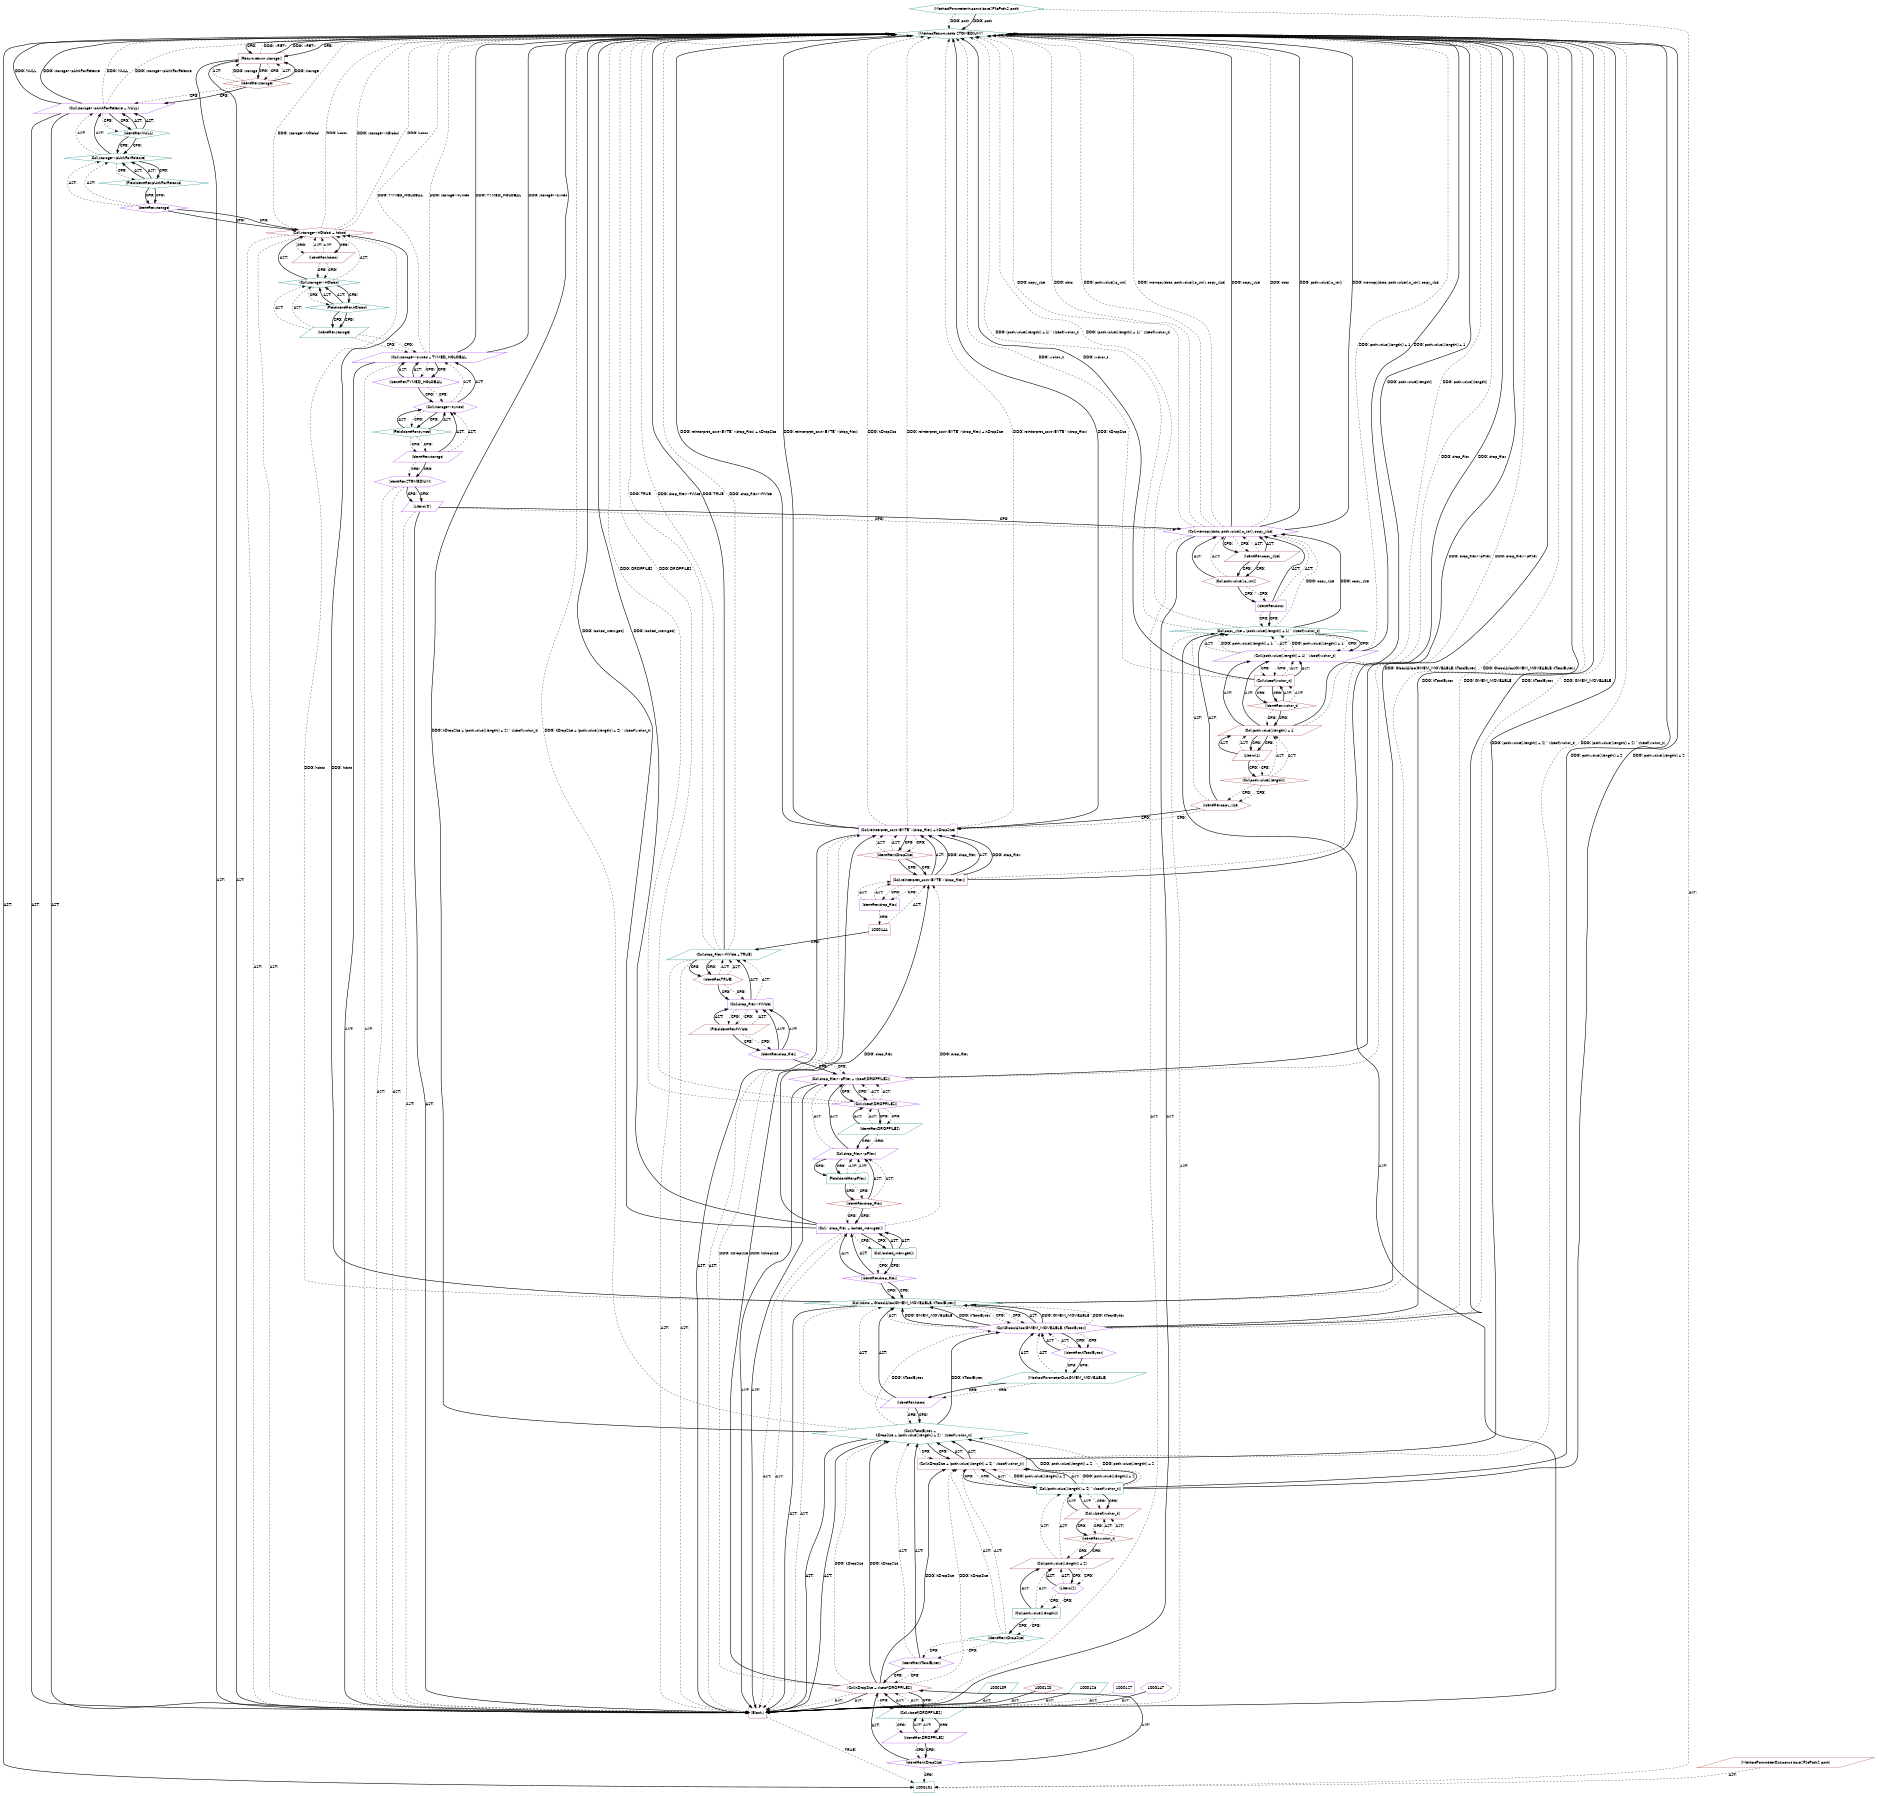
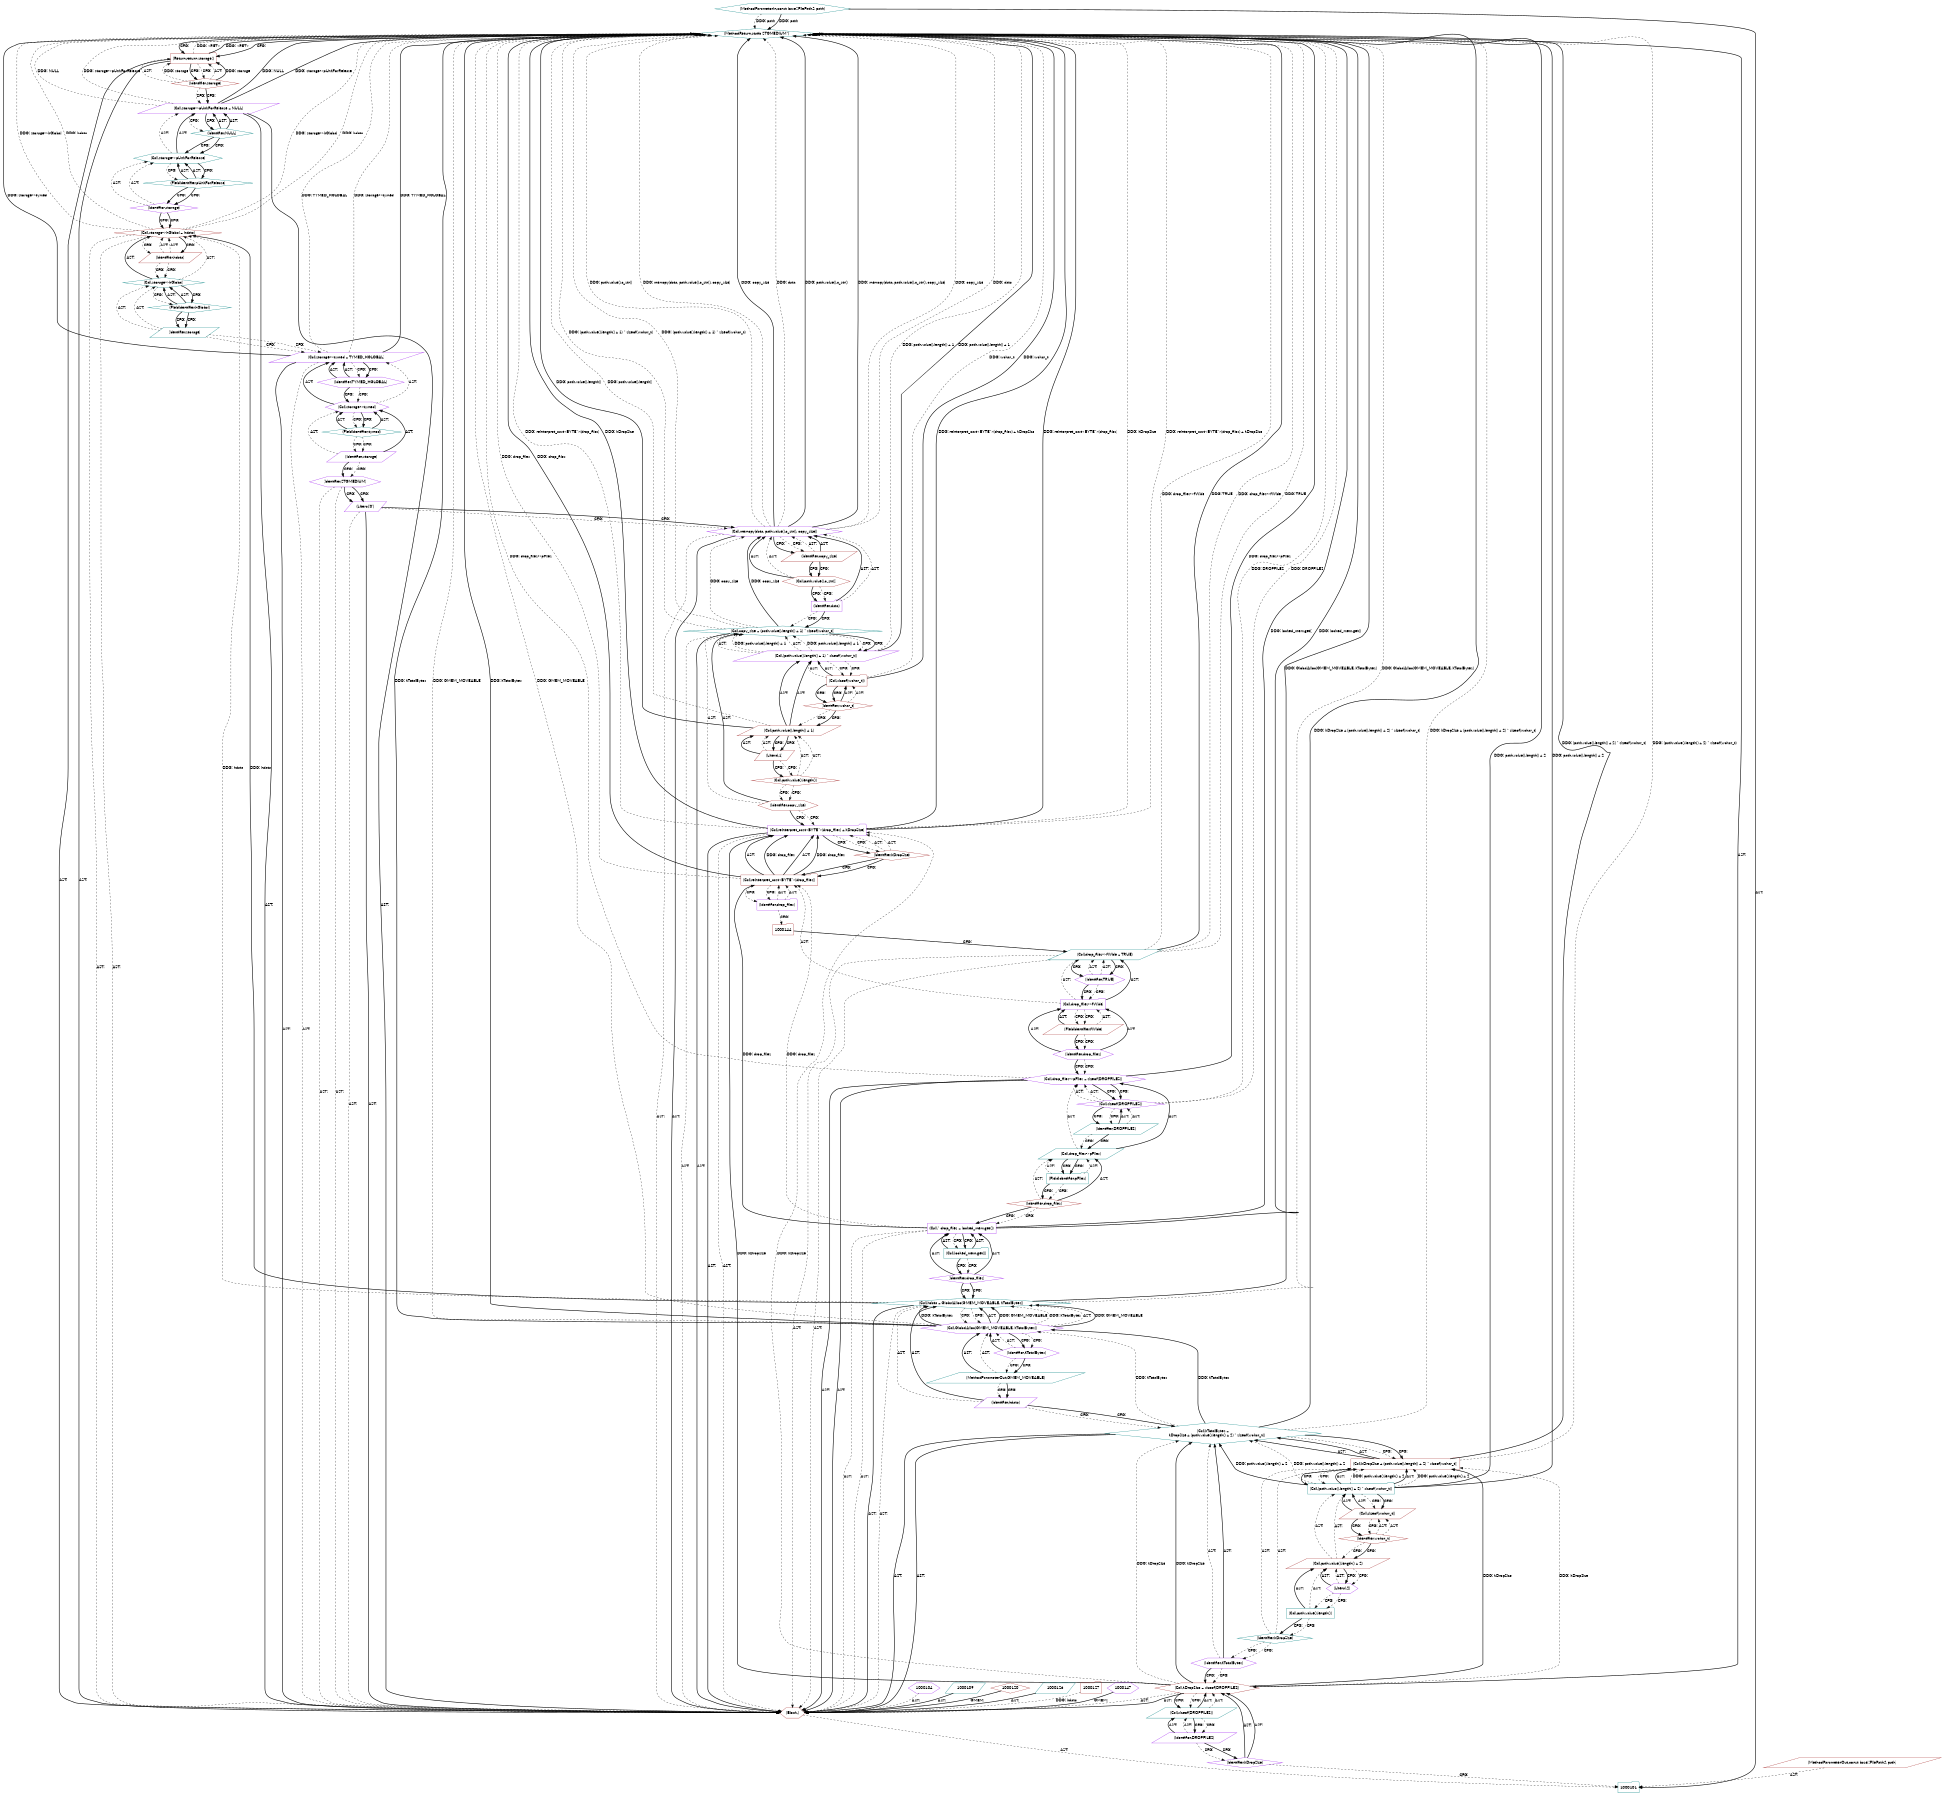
(118, 158) -> (178, 158)
(906, 907) -> (895, 986)
(4, 916) -> (1741, 640)
(1689, 949) -> (1755, 505)
(718, 980) -> (1100, 980)
(856, 1154) -> (1081, 1154)
none -> (924, 1688)
(1124, 1688) -> (1091, 1688)
(1016, 1701) -> (978, 1701)
(1094, 1701) -> (1066, 1701)
(1126, 1701) -> (1102, 1701)
(758, 1713) -> (793, 1713)
(851, 1750) -> (1065, 1750)
